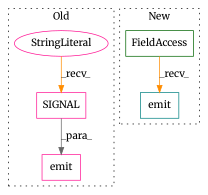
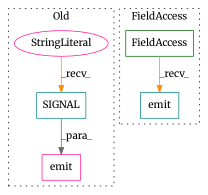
(160, 17) -> (160, 17)
(61, 105) -> (61, 105)
